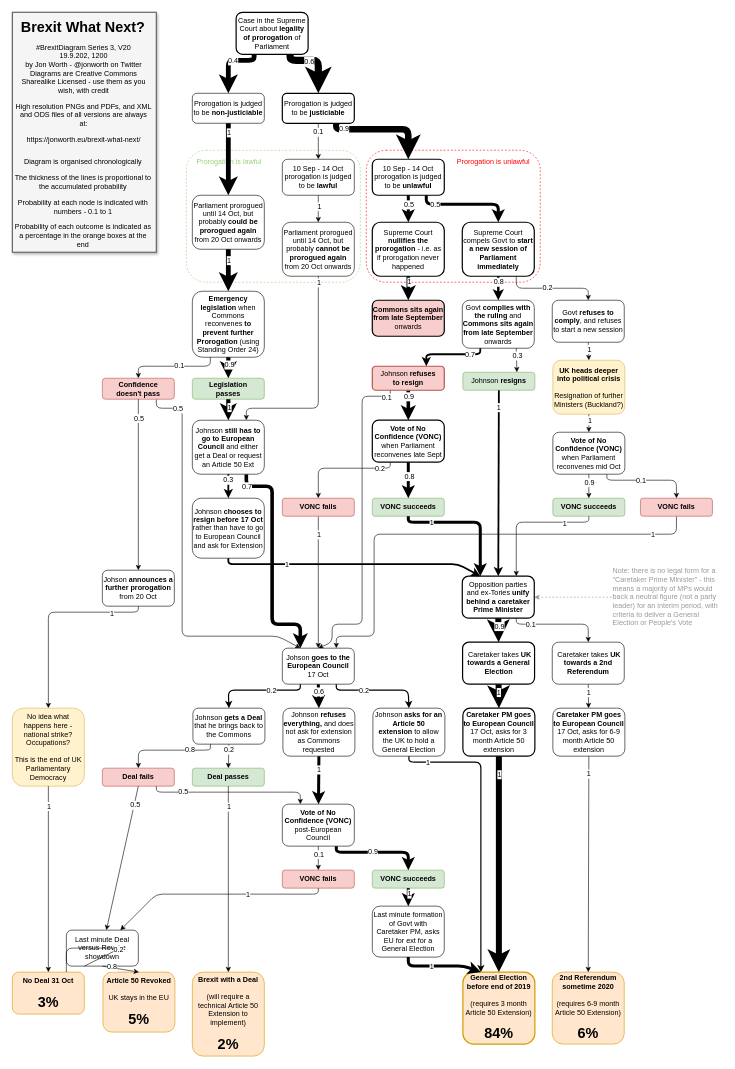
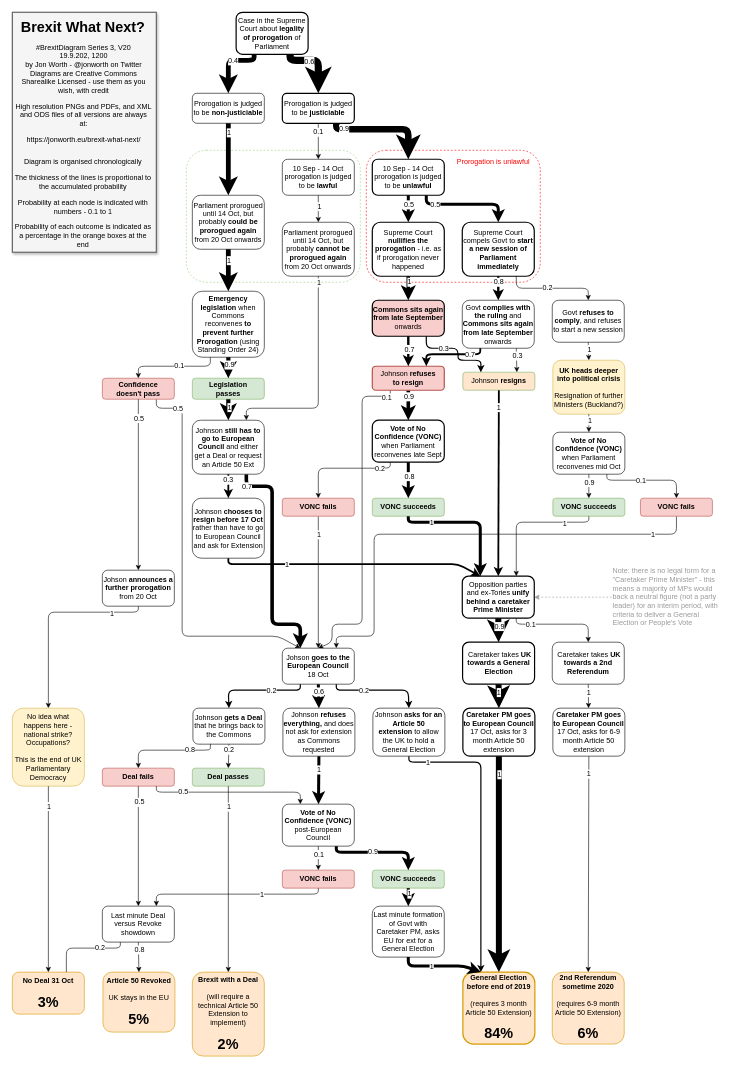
(229, 162) -> none
none -> (408, 348)
none -> (457, 350)
(499, 381) -> (499, 381)
(318, 666) -> (318, 666)
(102, 948) -> (138, 924)
